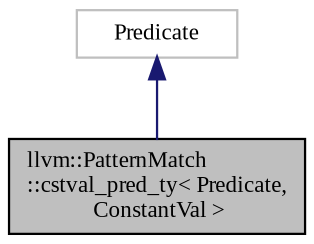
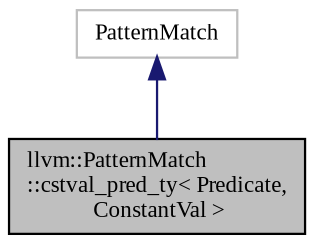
(157, 34) -> (157, 34)
